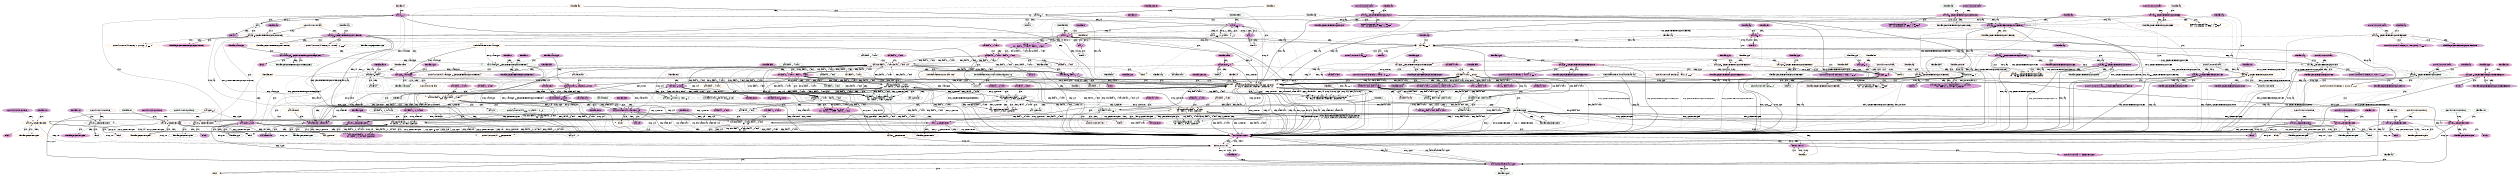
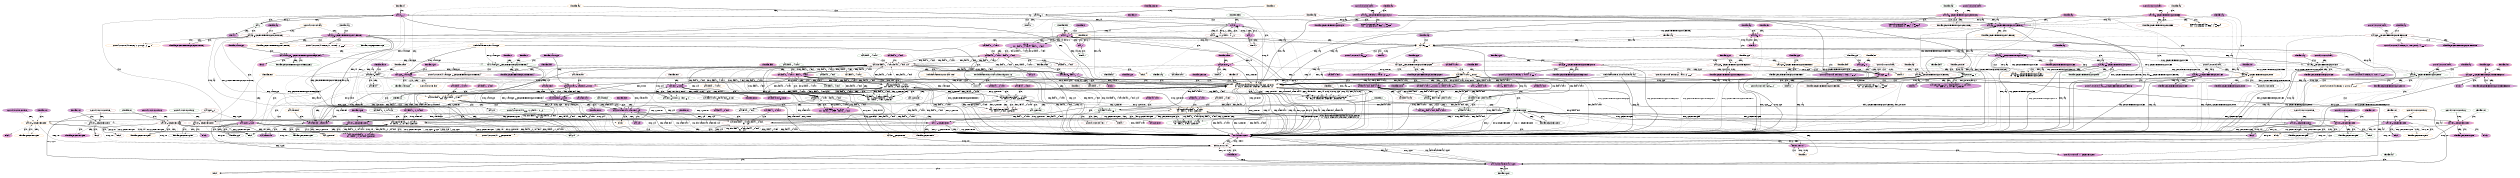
(2389, 35) -> (2389, 35)
(777, 133) -> none
